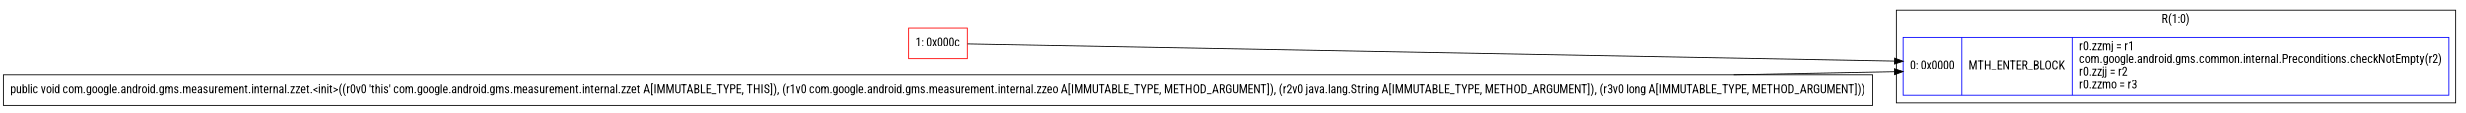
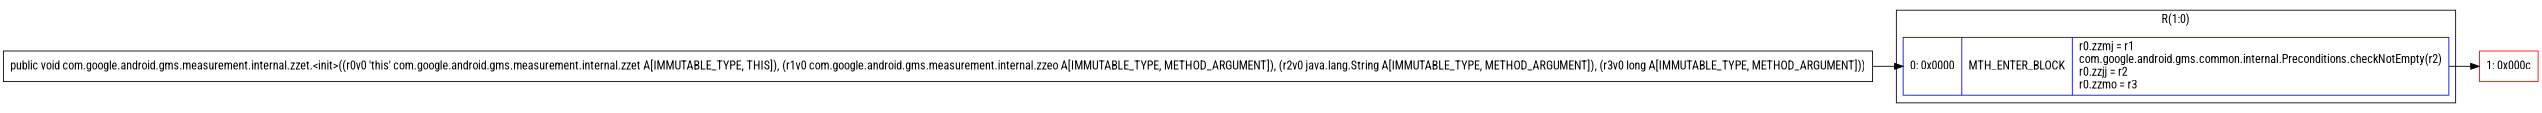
(1431, 52) -> (2461, 66)
